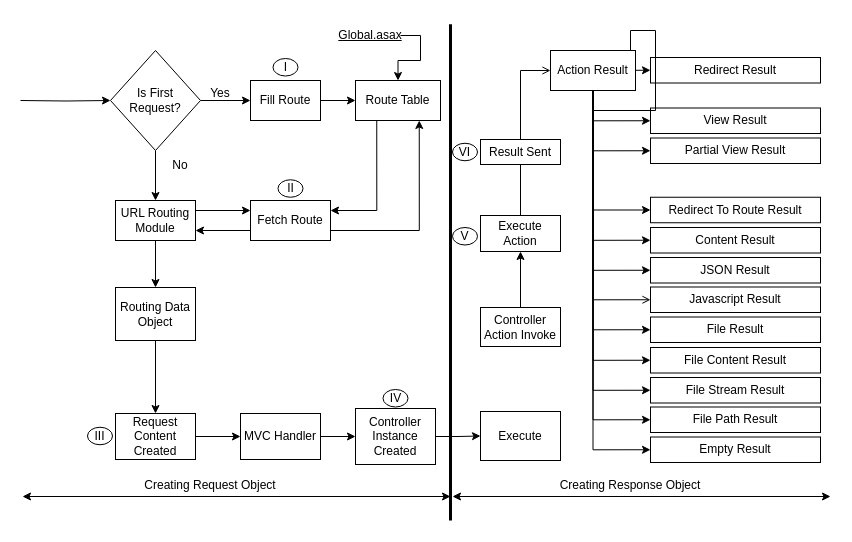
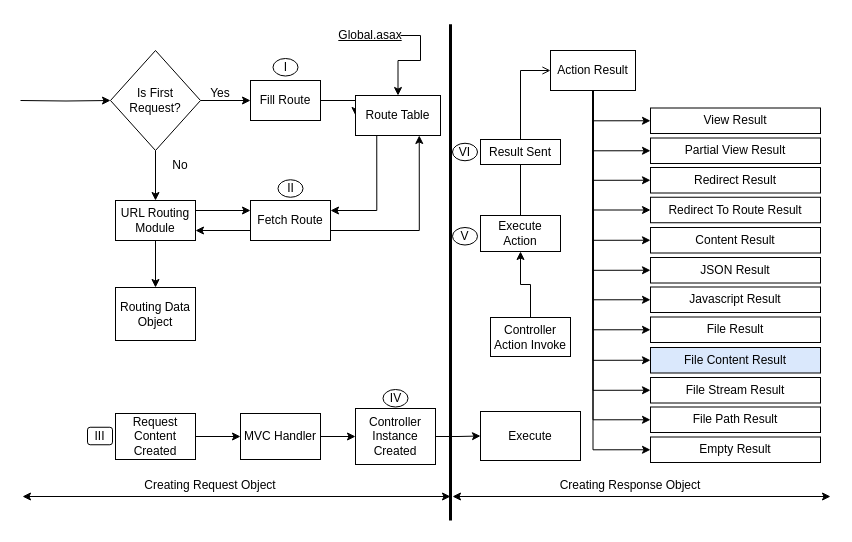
(736, 70) -> (736, 180)
(398, 101) -> (398, 116)
(644, 300) -> (642, 300)
(521, 327) -> (531, 337)
(736, 360) -> (736, 360)
(156, 374) -> none
(100, 436) -> (100, 436)
(521, 436) -> (531, 436)
